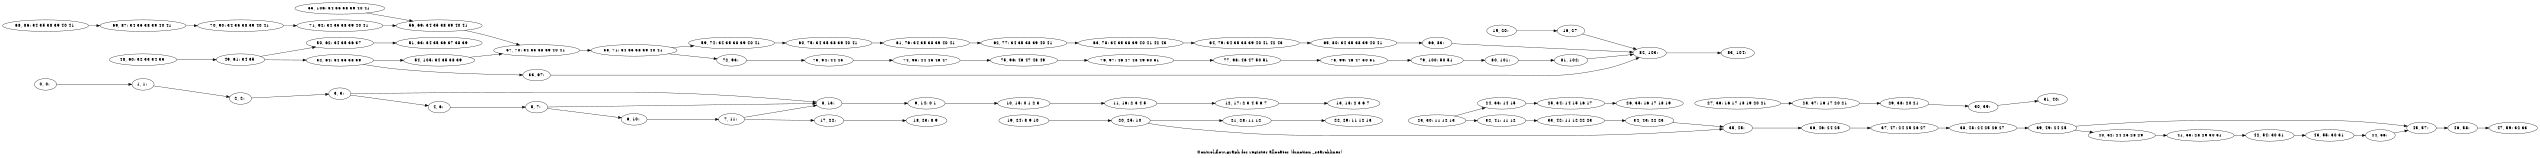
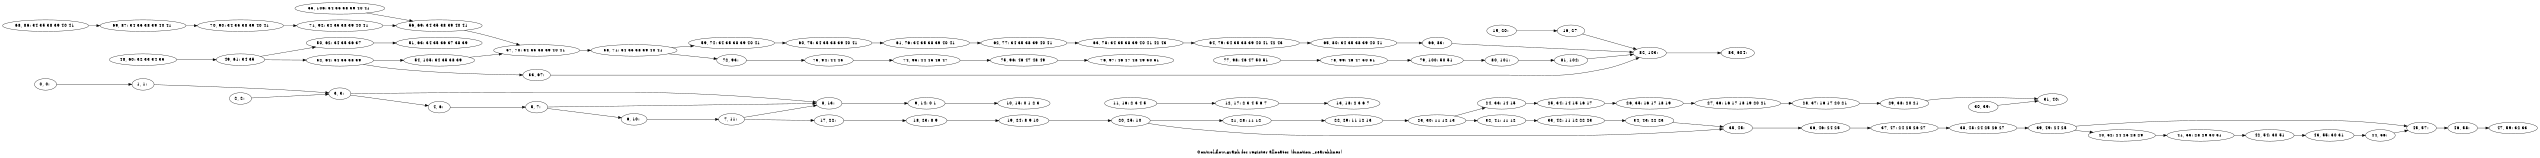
(1738, 53) -> (1738, 53)
(1192, 60) -> none
(190, 91) -> (240, 88)
(1076, 103) -> none
none -> (1687, 103)
(1947, 105) -> (1980, 97)
none -> (971, 121)
none -> (1394, 121)
(2270, 135) -> (2270, 135)
